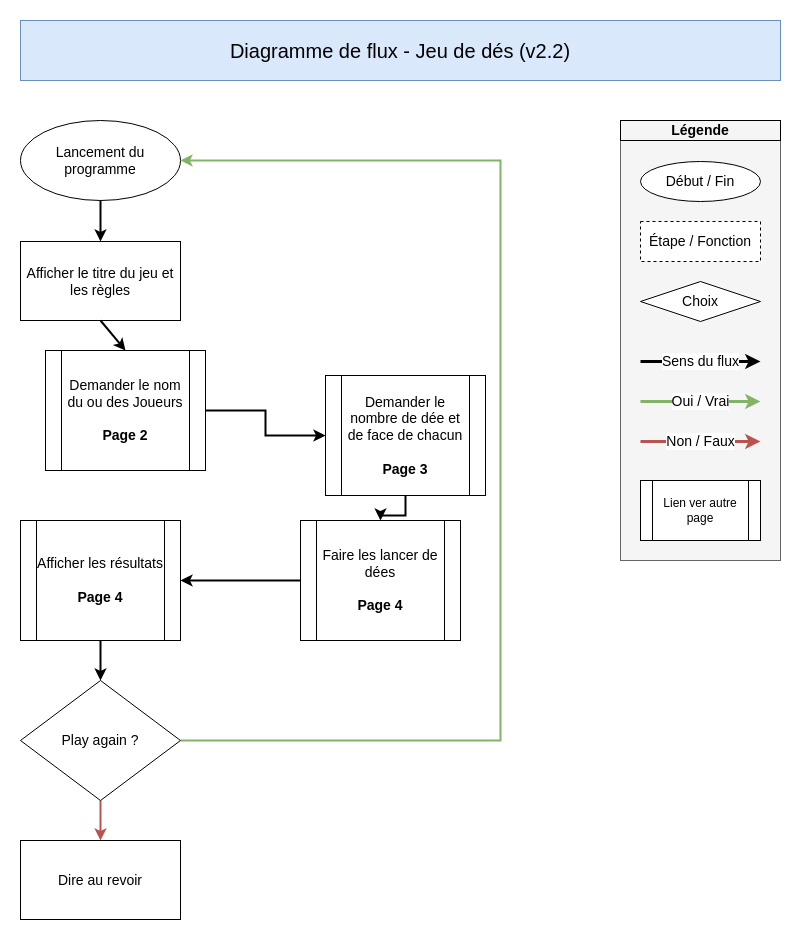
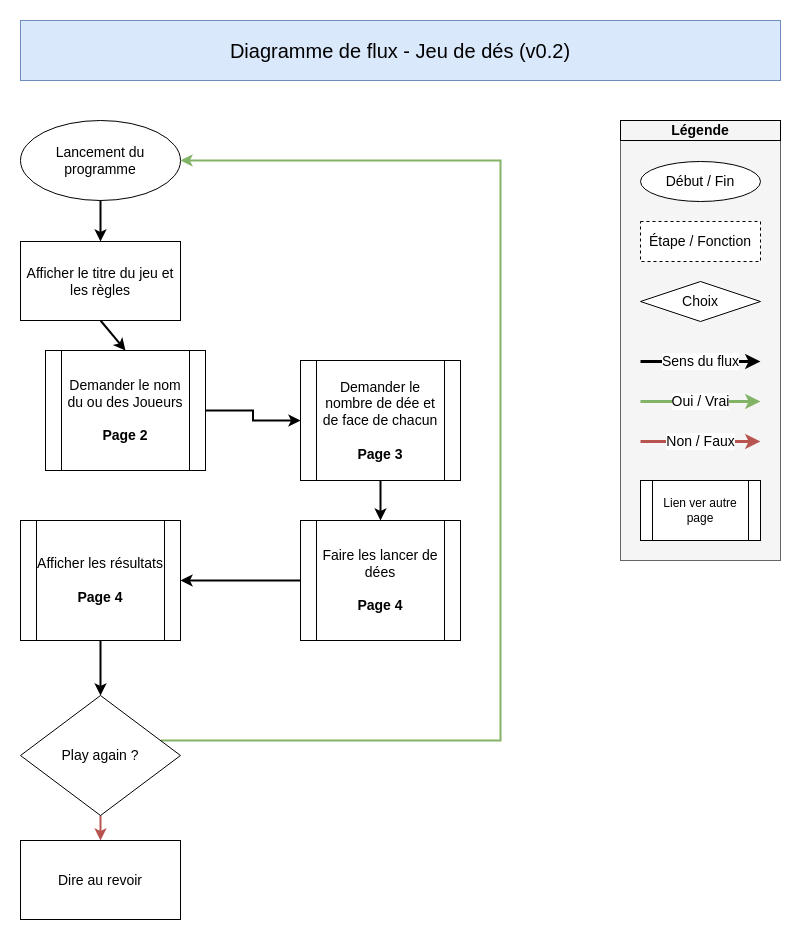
(401, 51) -> (401, 51)
(406, 436) -> (381, 421)
(101, 741) -> (101, 756)
